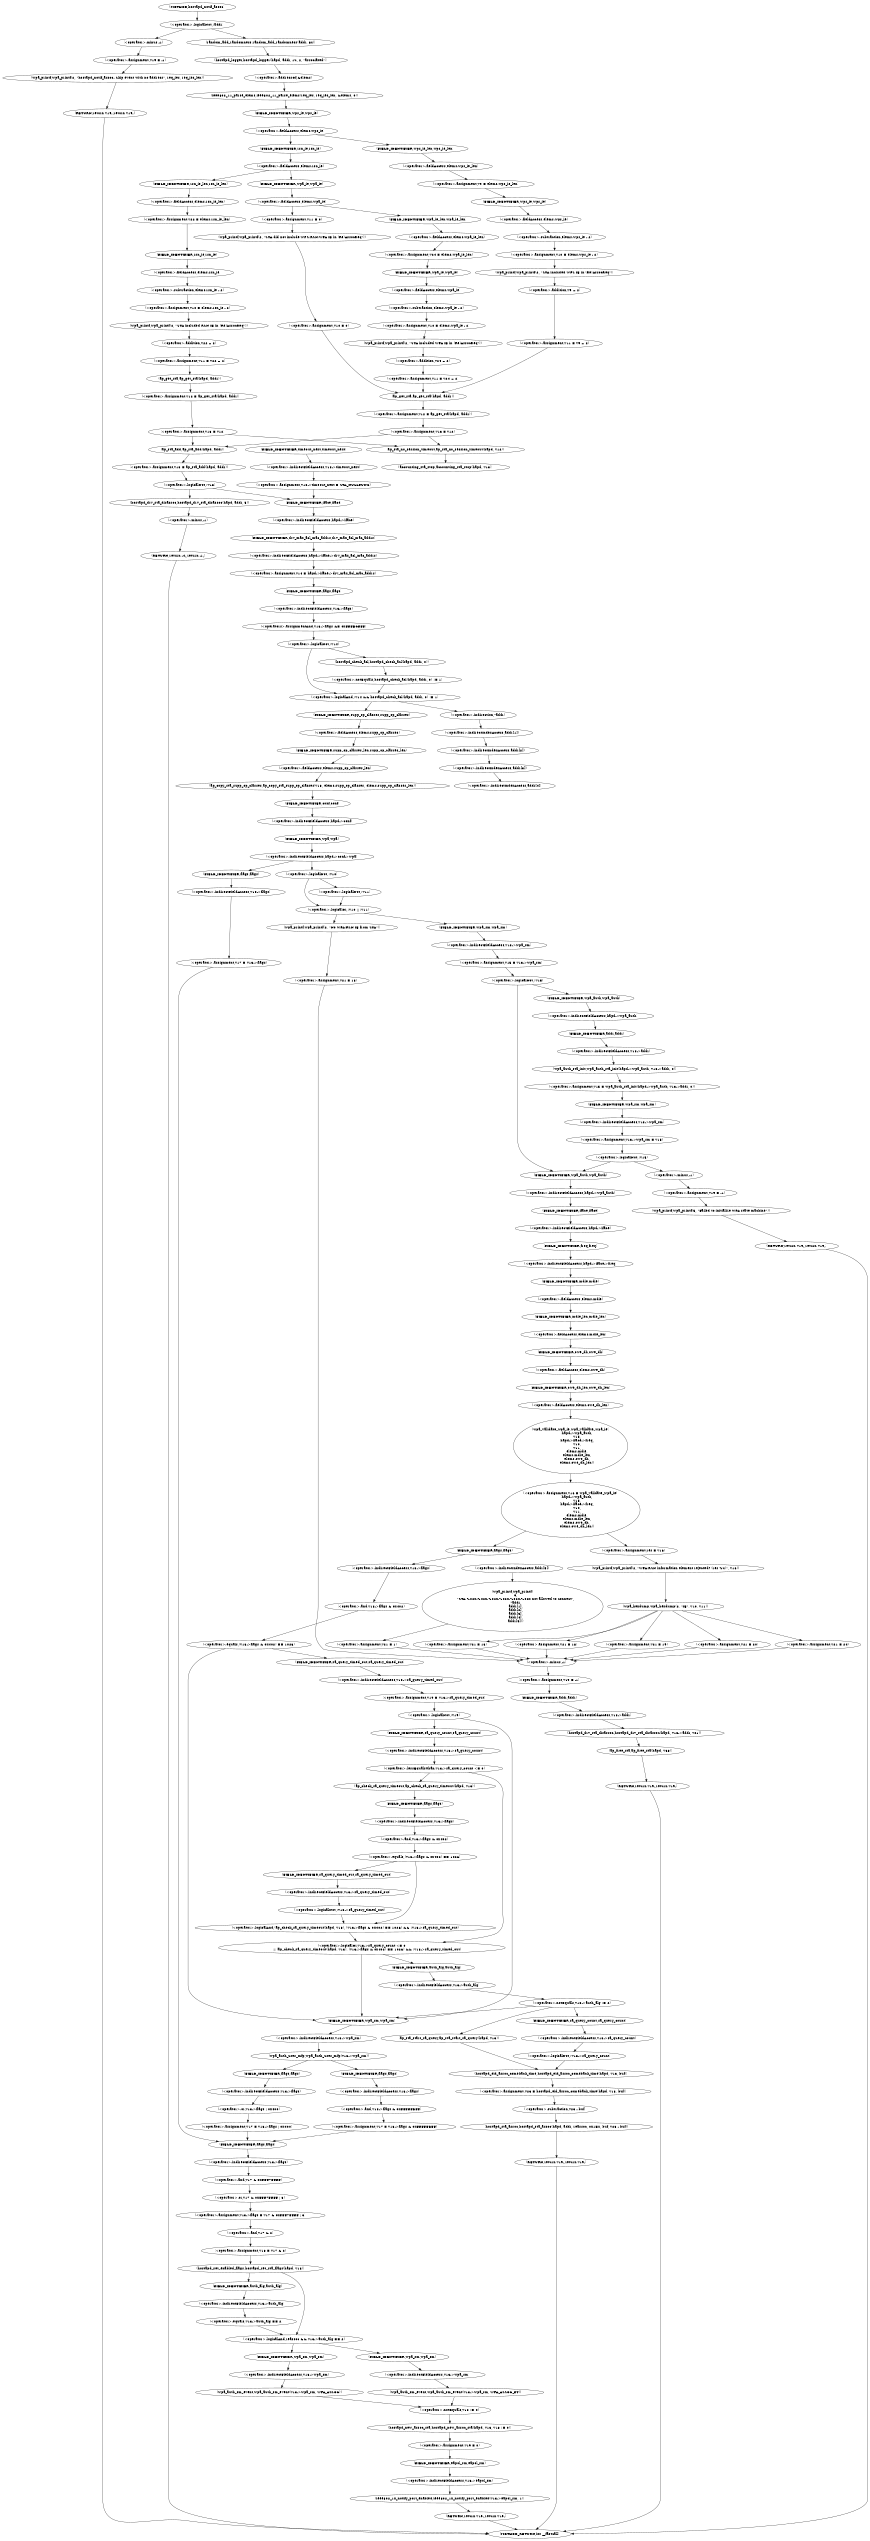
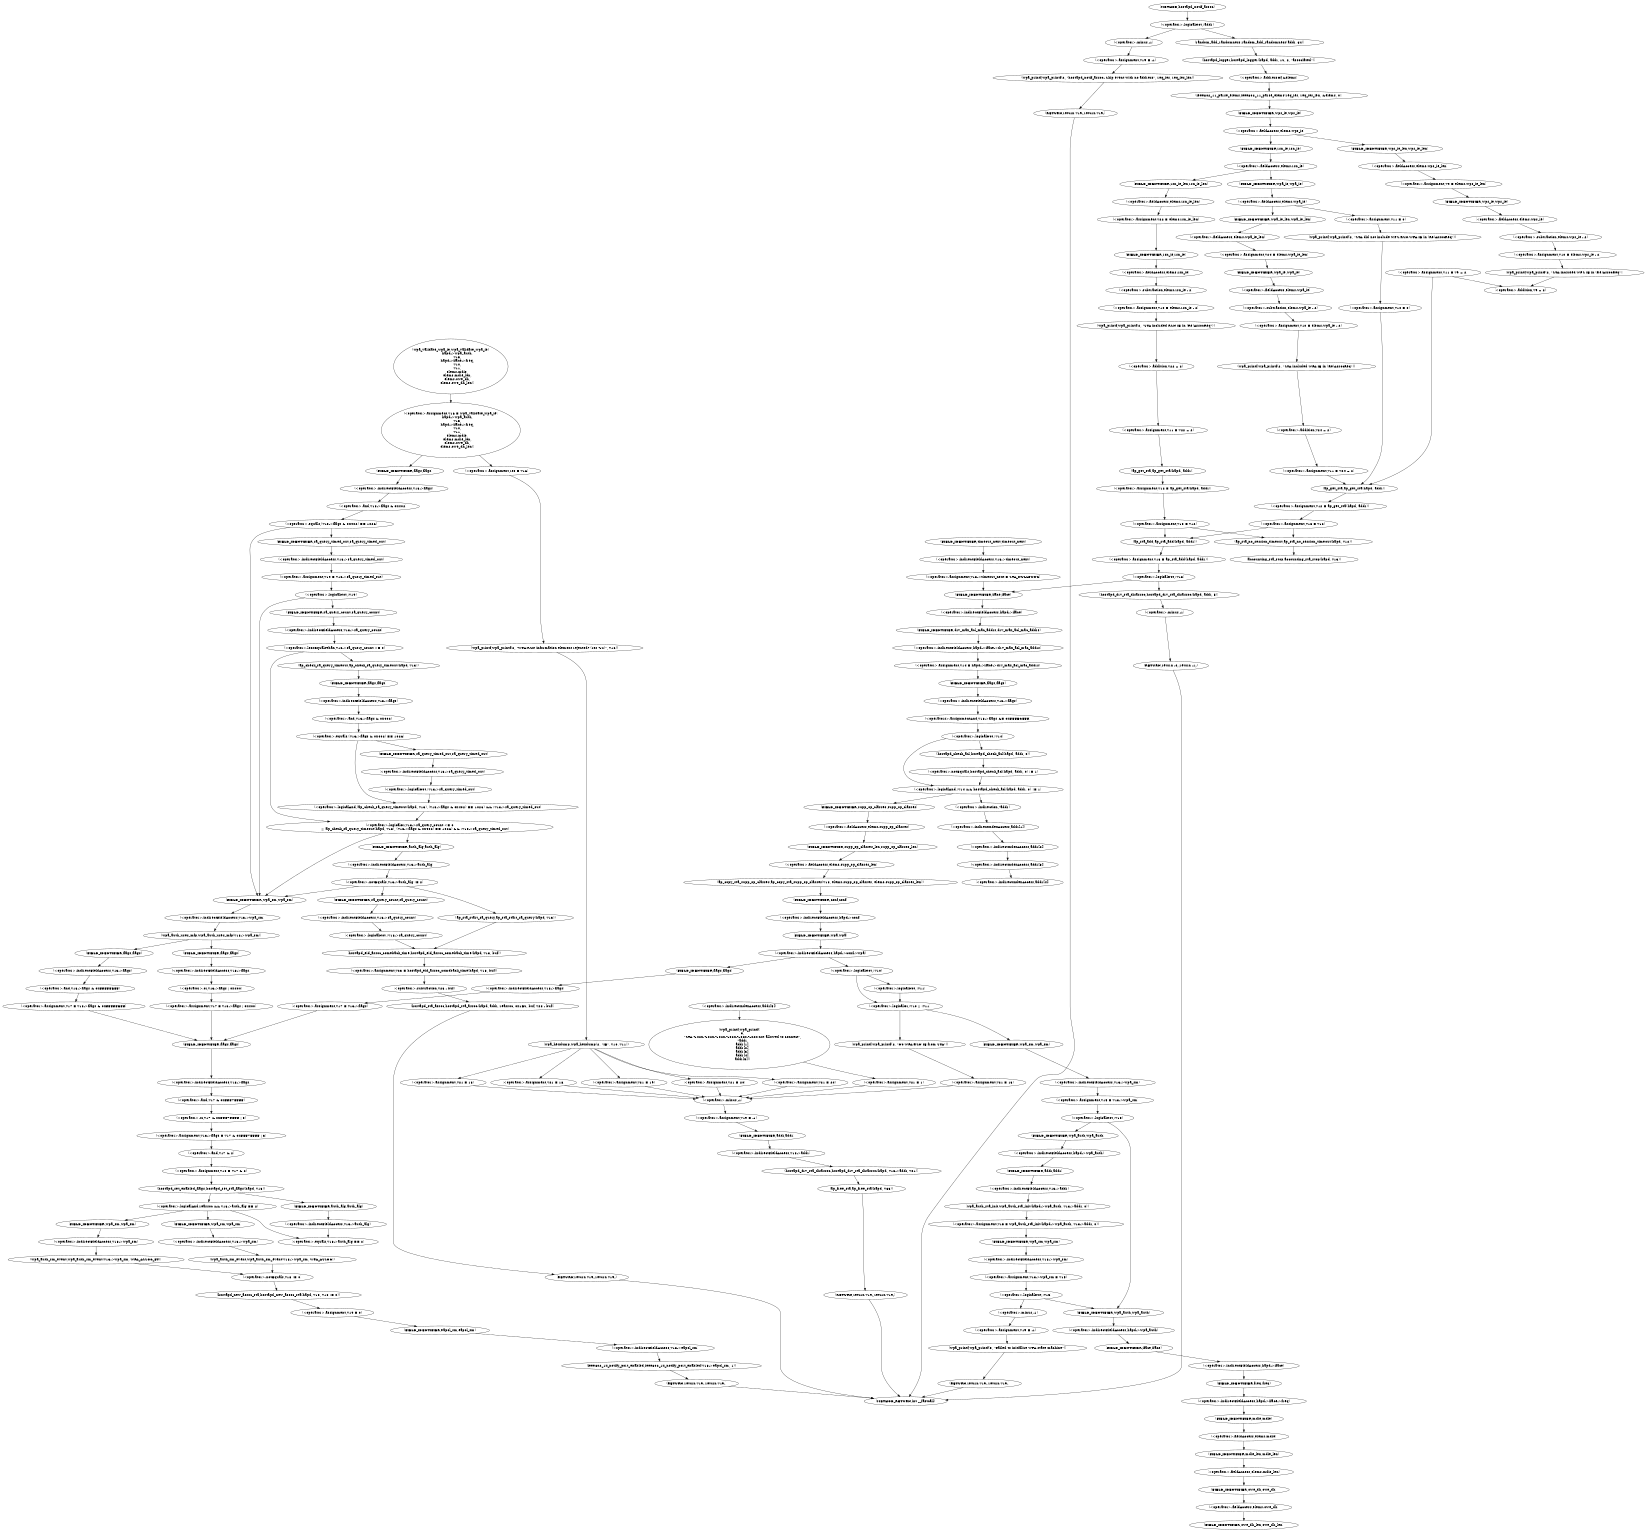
(555, 316) -> (1476, 281)
(571, 1405) -> none
(269, 2330) -> (263, 1225)
